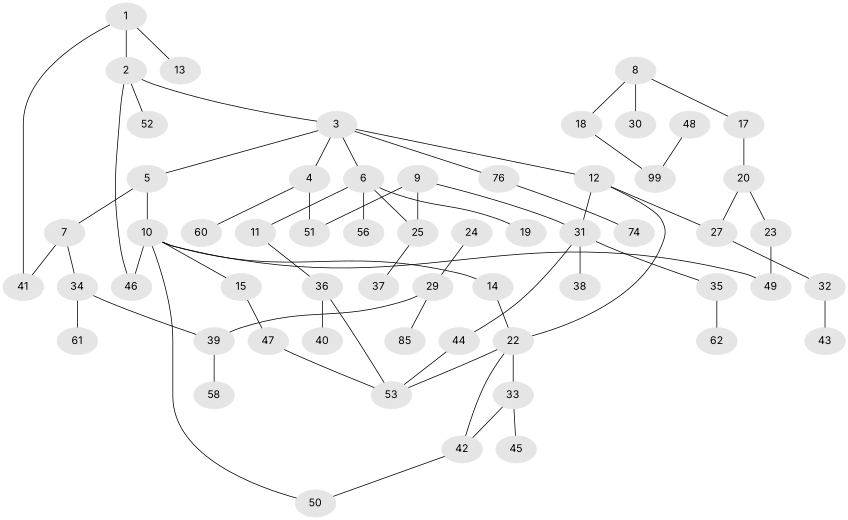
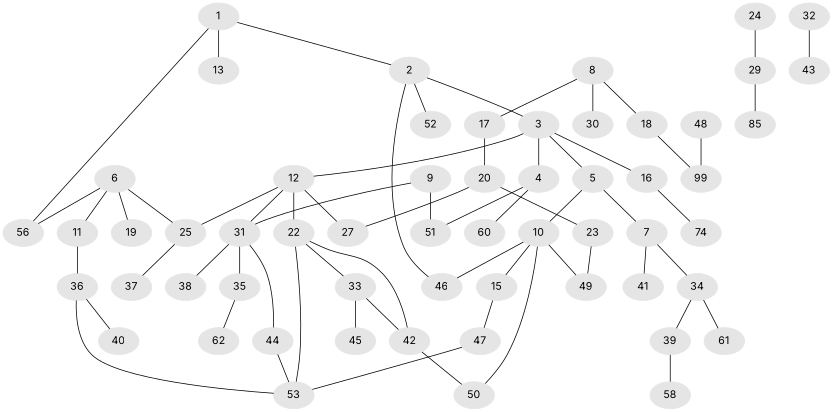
(23, 130) -> (121, 125)
(350, 152) -> none
(499, 179) -> (647, 179)
(418, 206) -> (240, 206)
(765, 257) -> none
(493, 287) -> none
(328, 314) -> none
